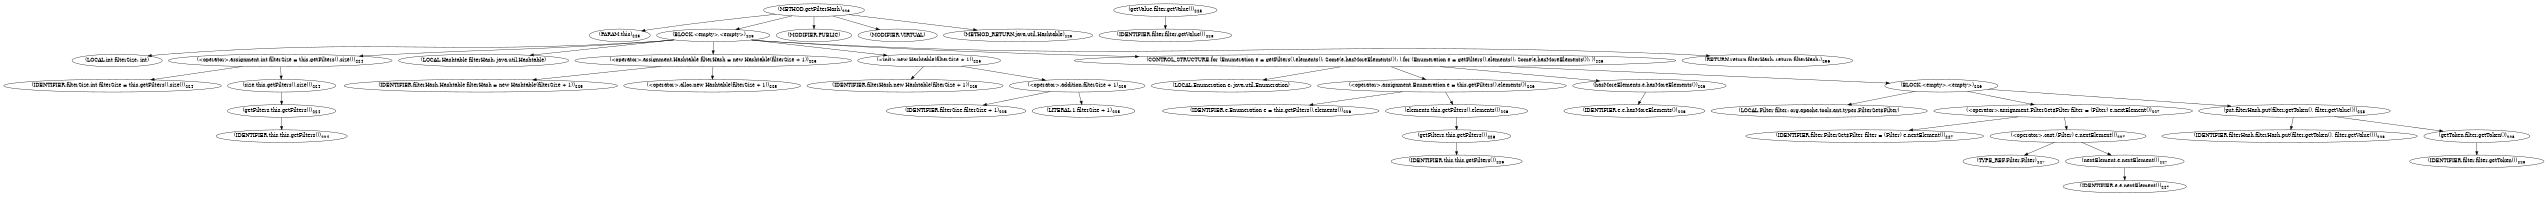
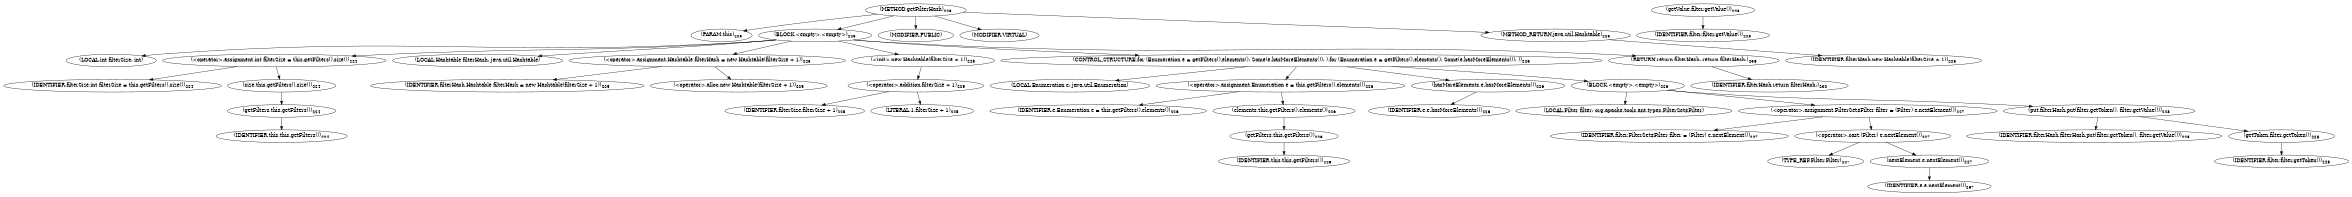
(918, 72) -> (1713, 48)
none -> (1769, 86)
(2165, 186) -> (1970, 186)
